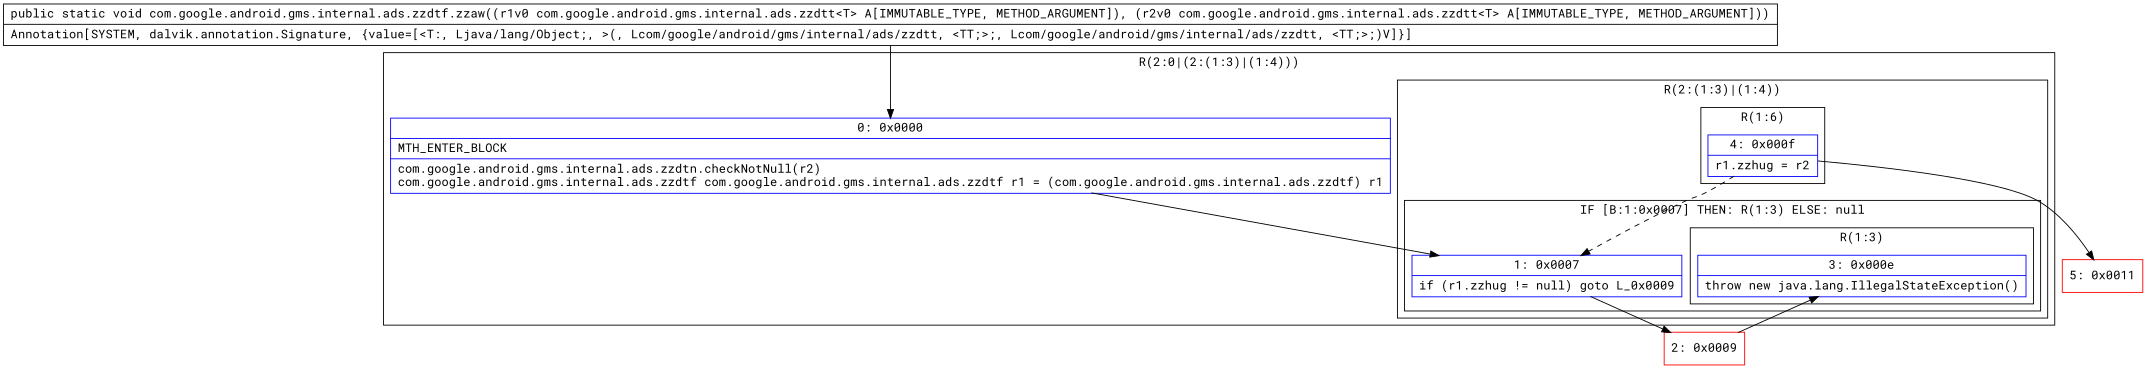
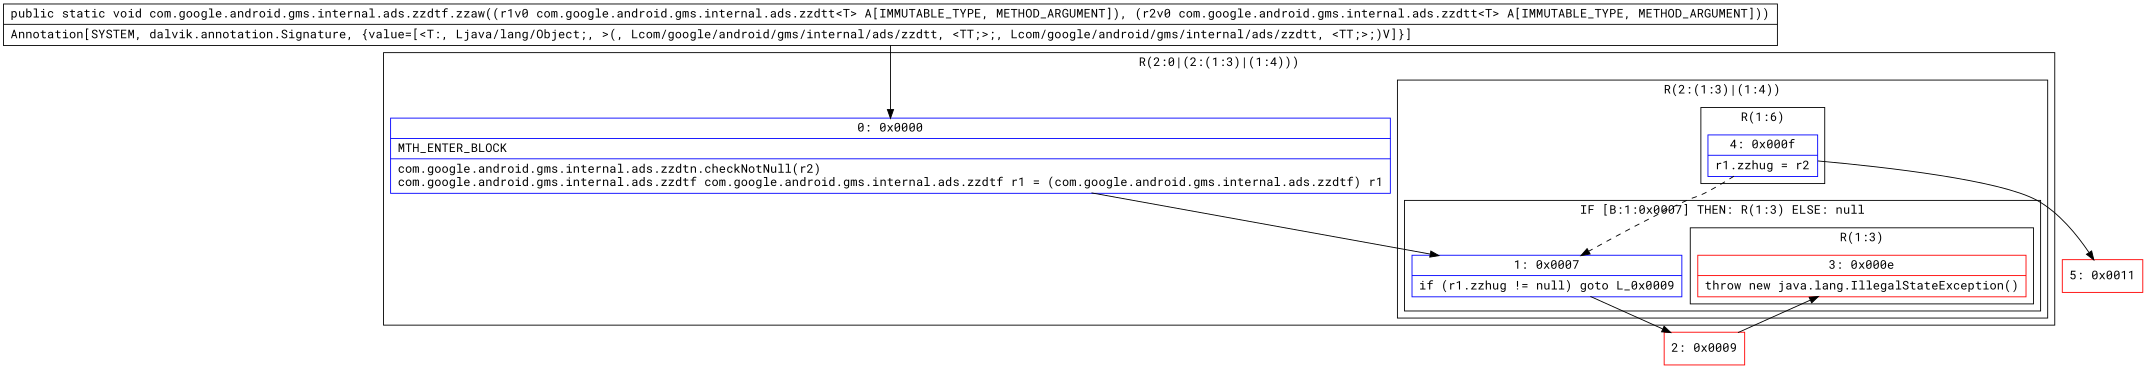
(1862, 276) -> (1862, 276)
